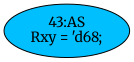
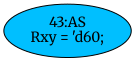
(67, 31) -> (68, 31)
